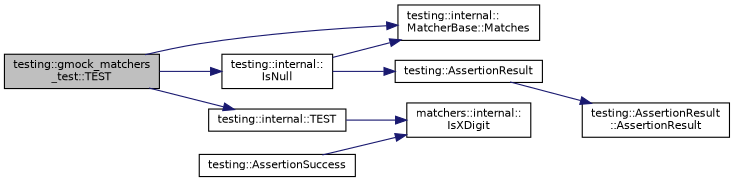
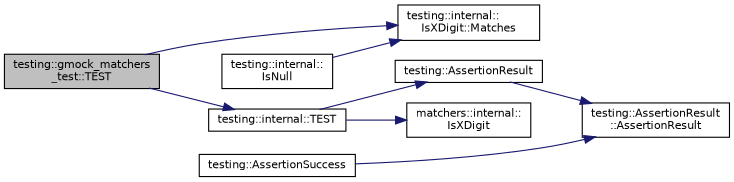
(469, 23) -> (469, 23)
(185, 71) -> none
(358, 71) -> (368, 97)
(359, 146) -> (471, 157)
